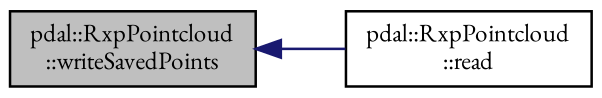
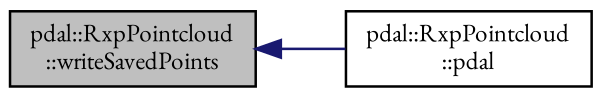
(469, 49) -> (469, 49)
